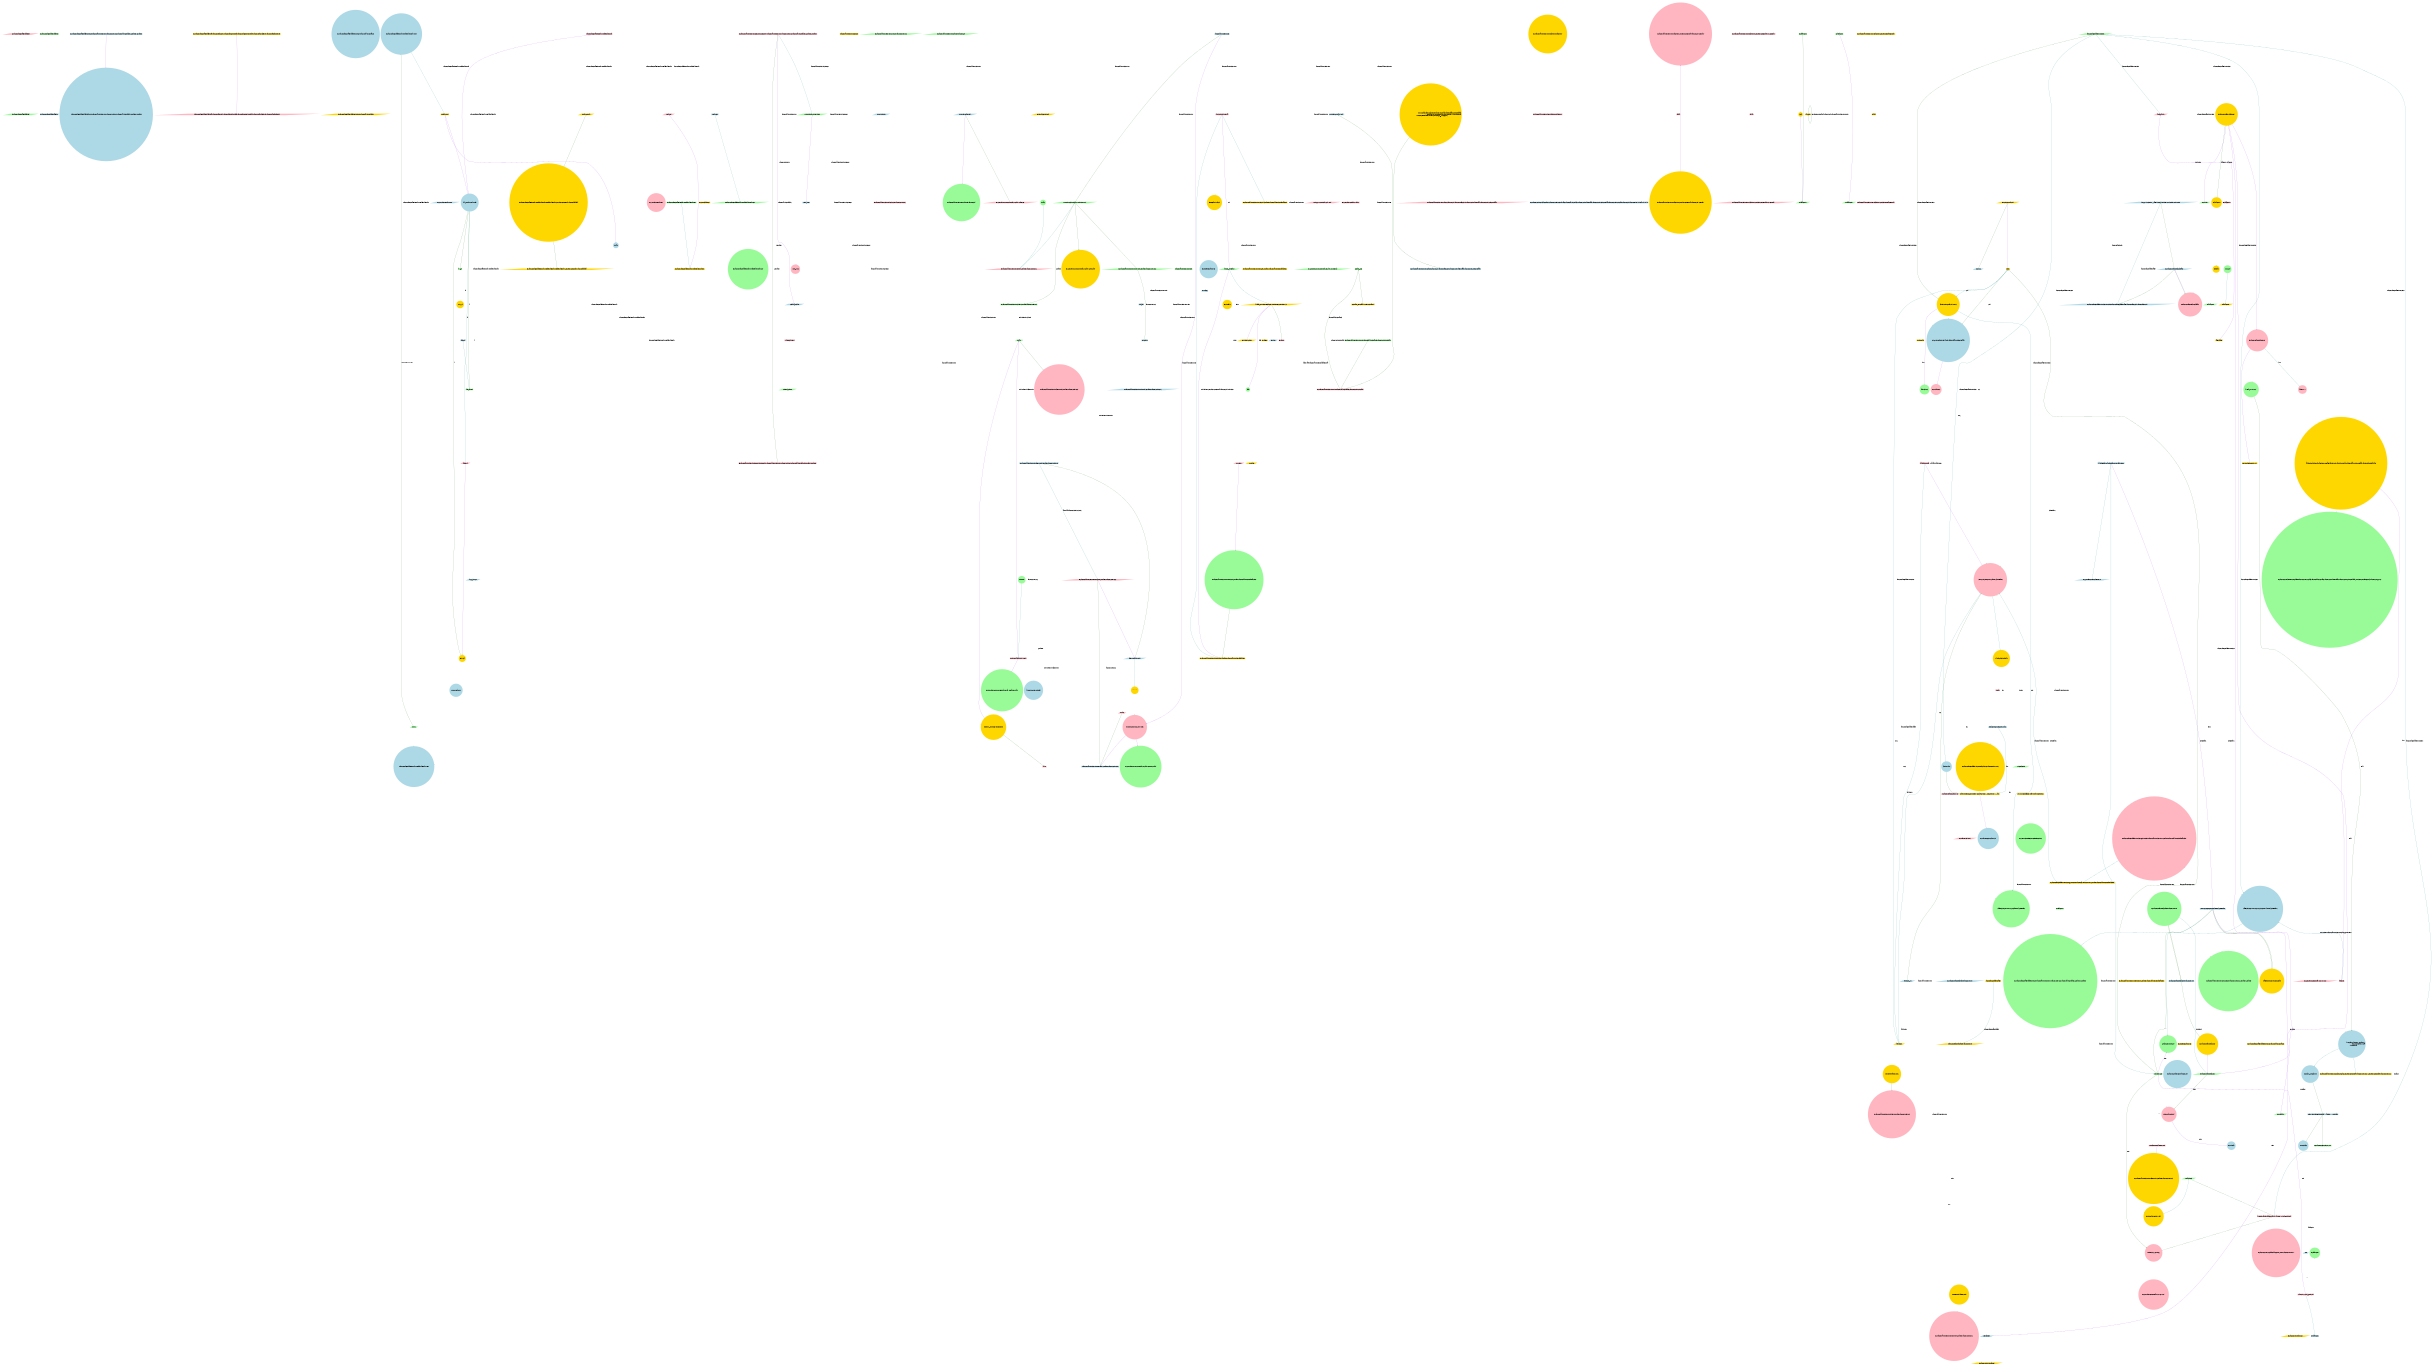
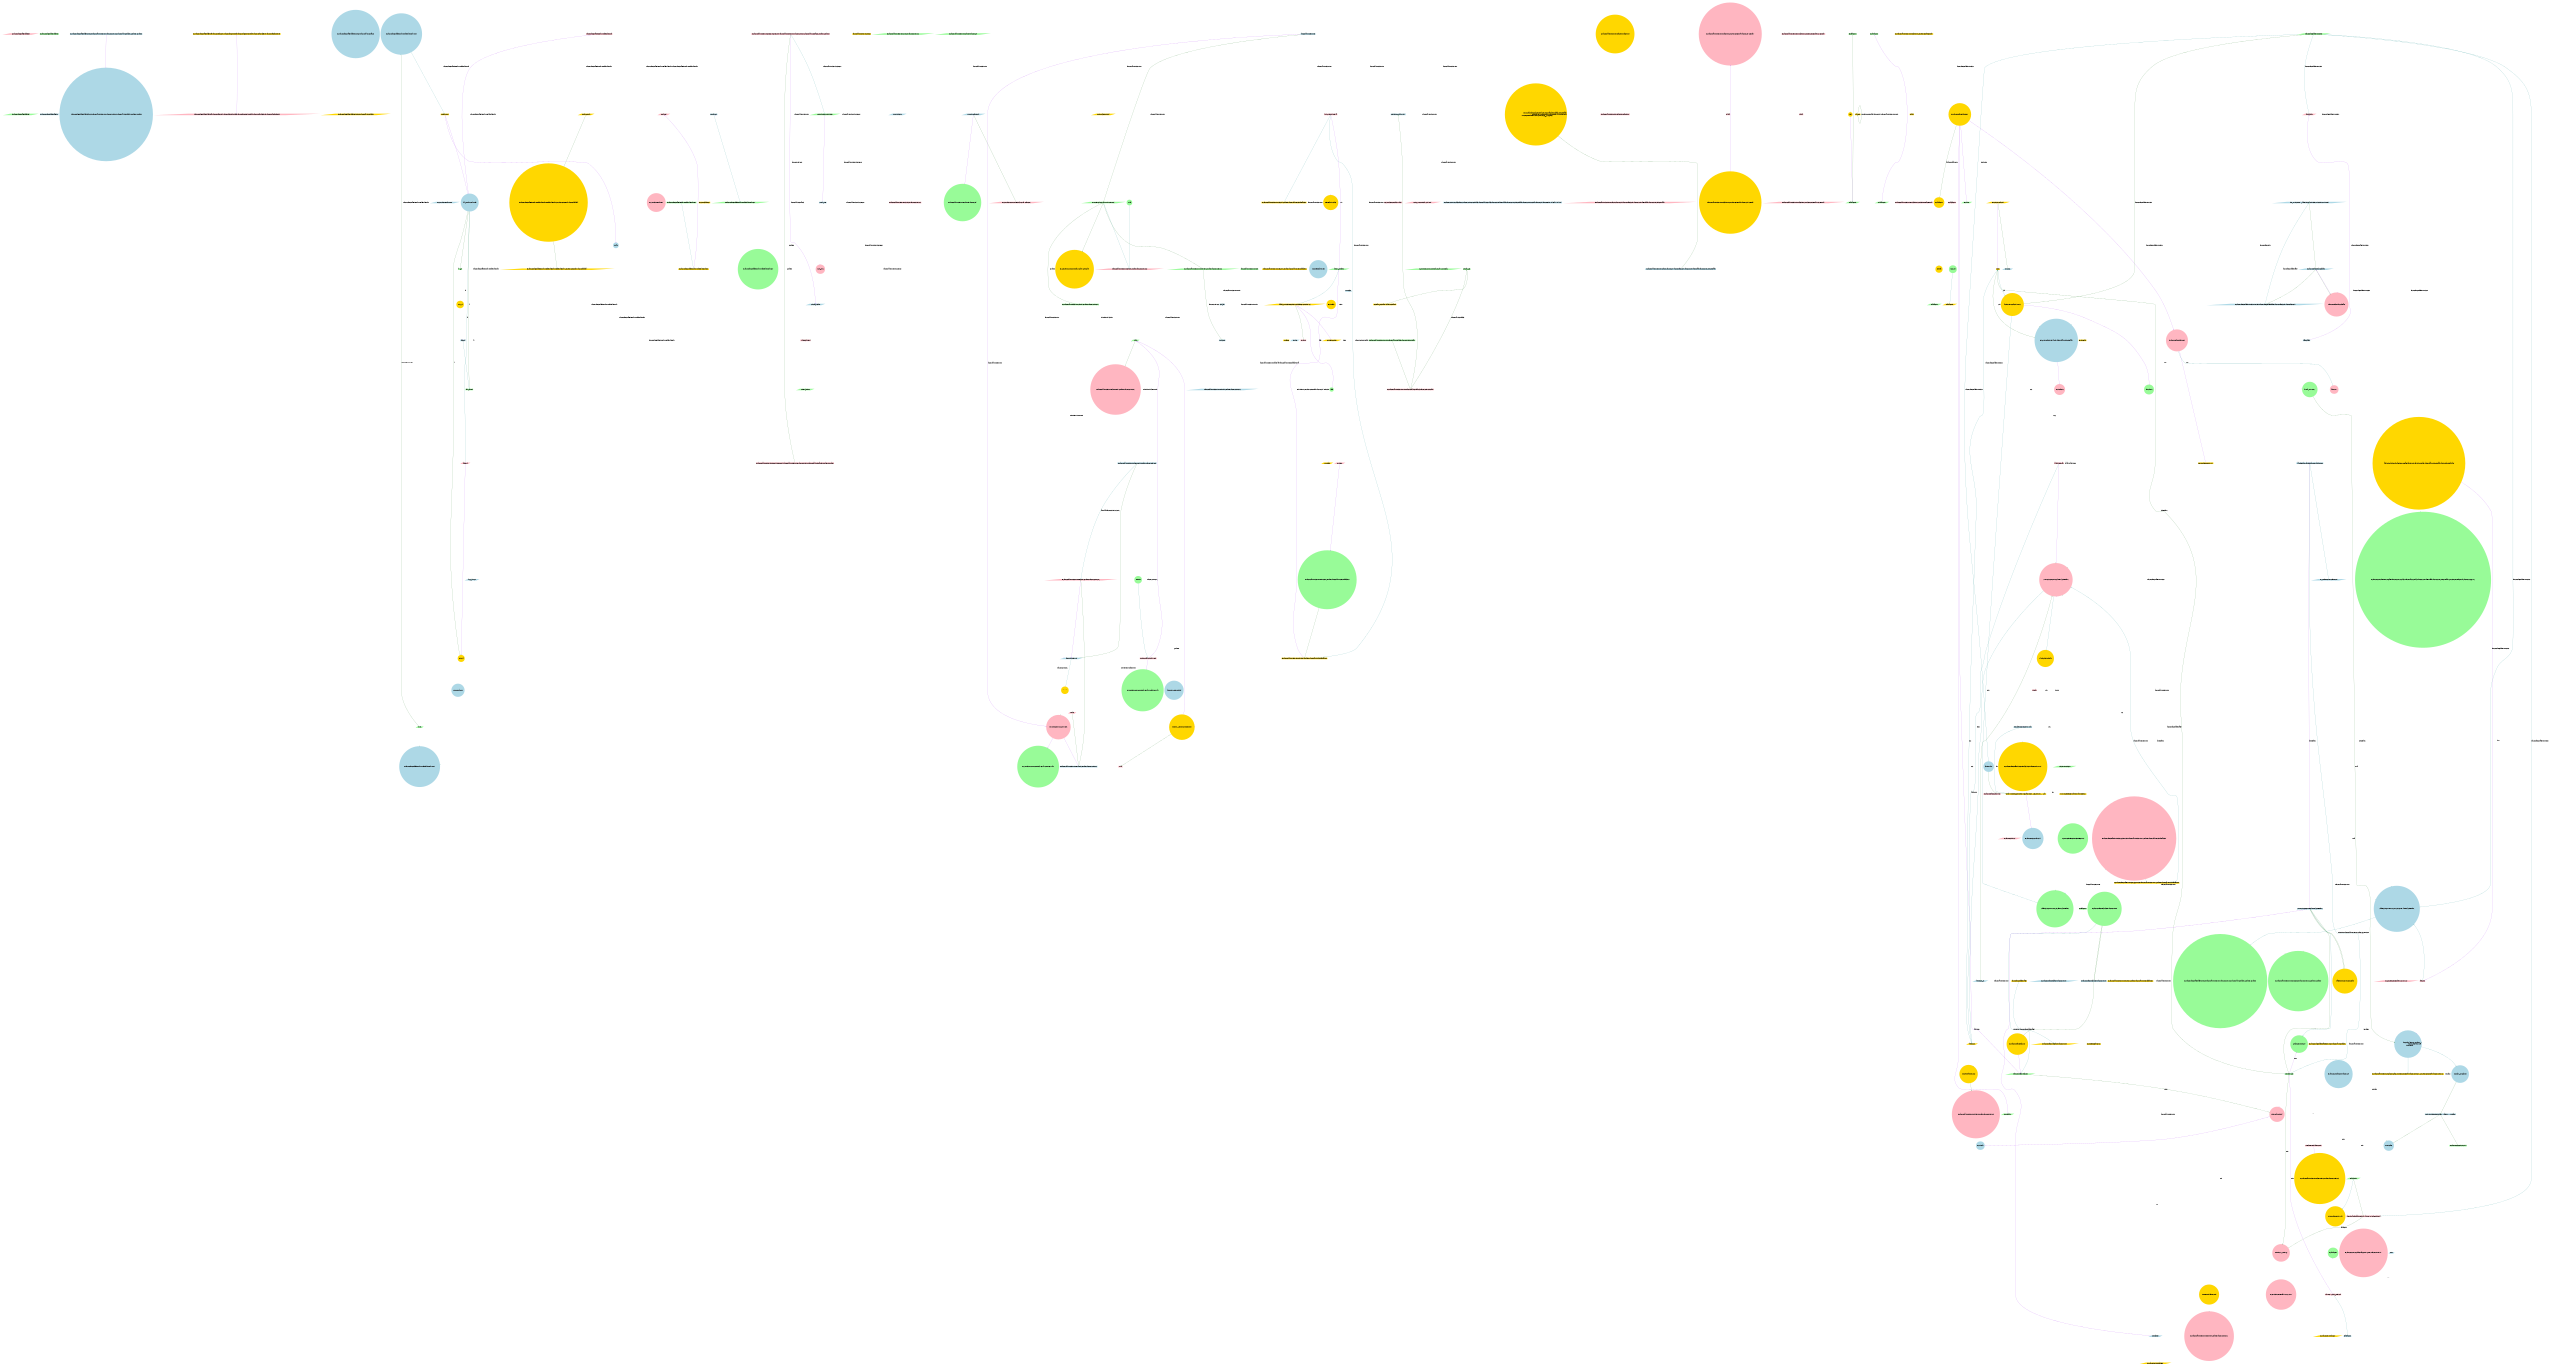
(1361, 105) -> (1449, 110)
(2219, 340) -> (2307, 340)
(1922, 362) -> (2162, 367)
(2021, 767) -> (2065, 767)
